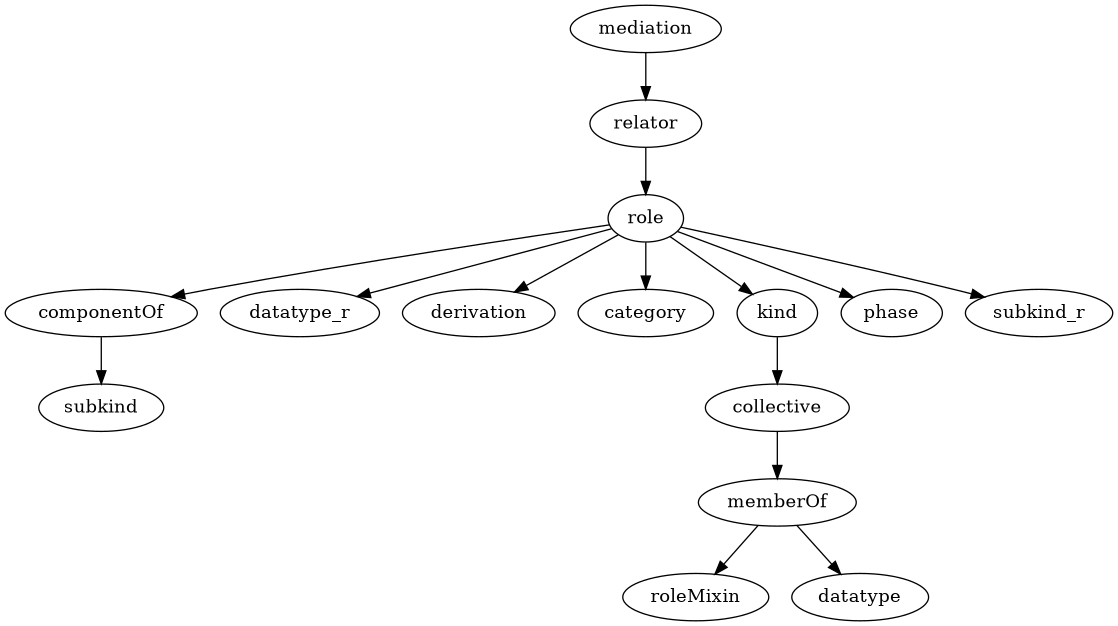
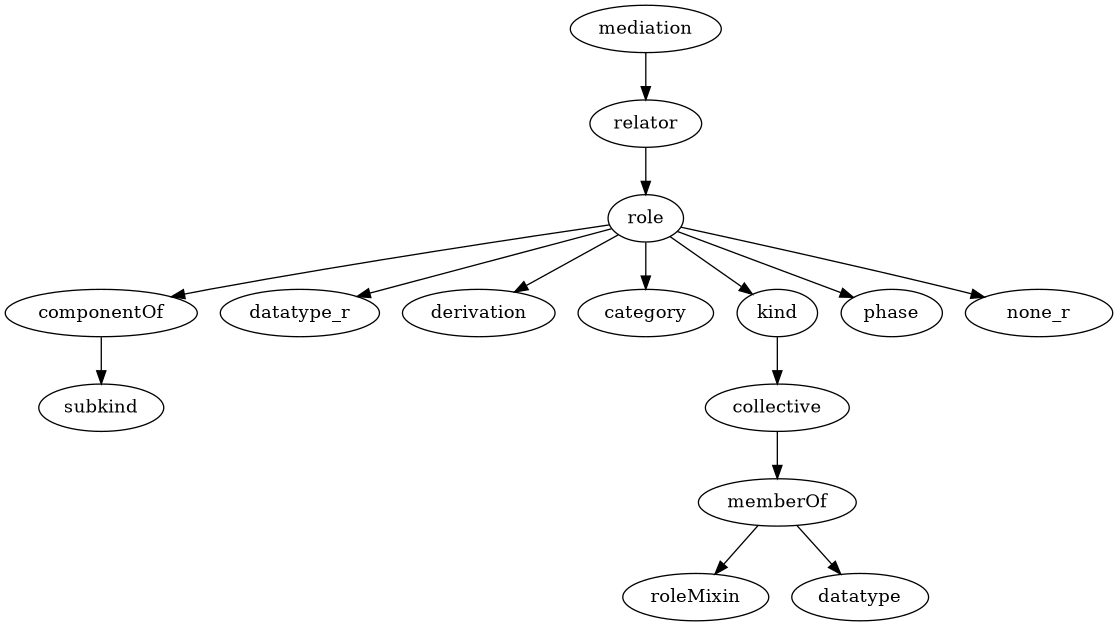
(1039, 313) -> (1039, 313)
